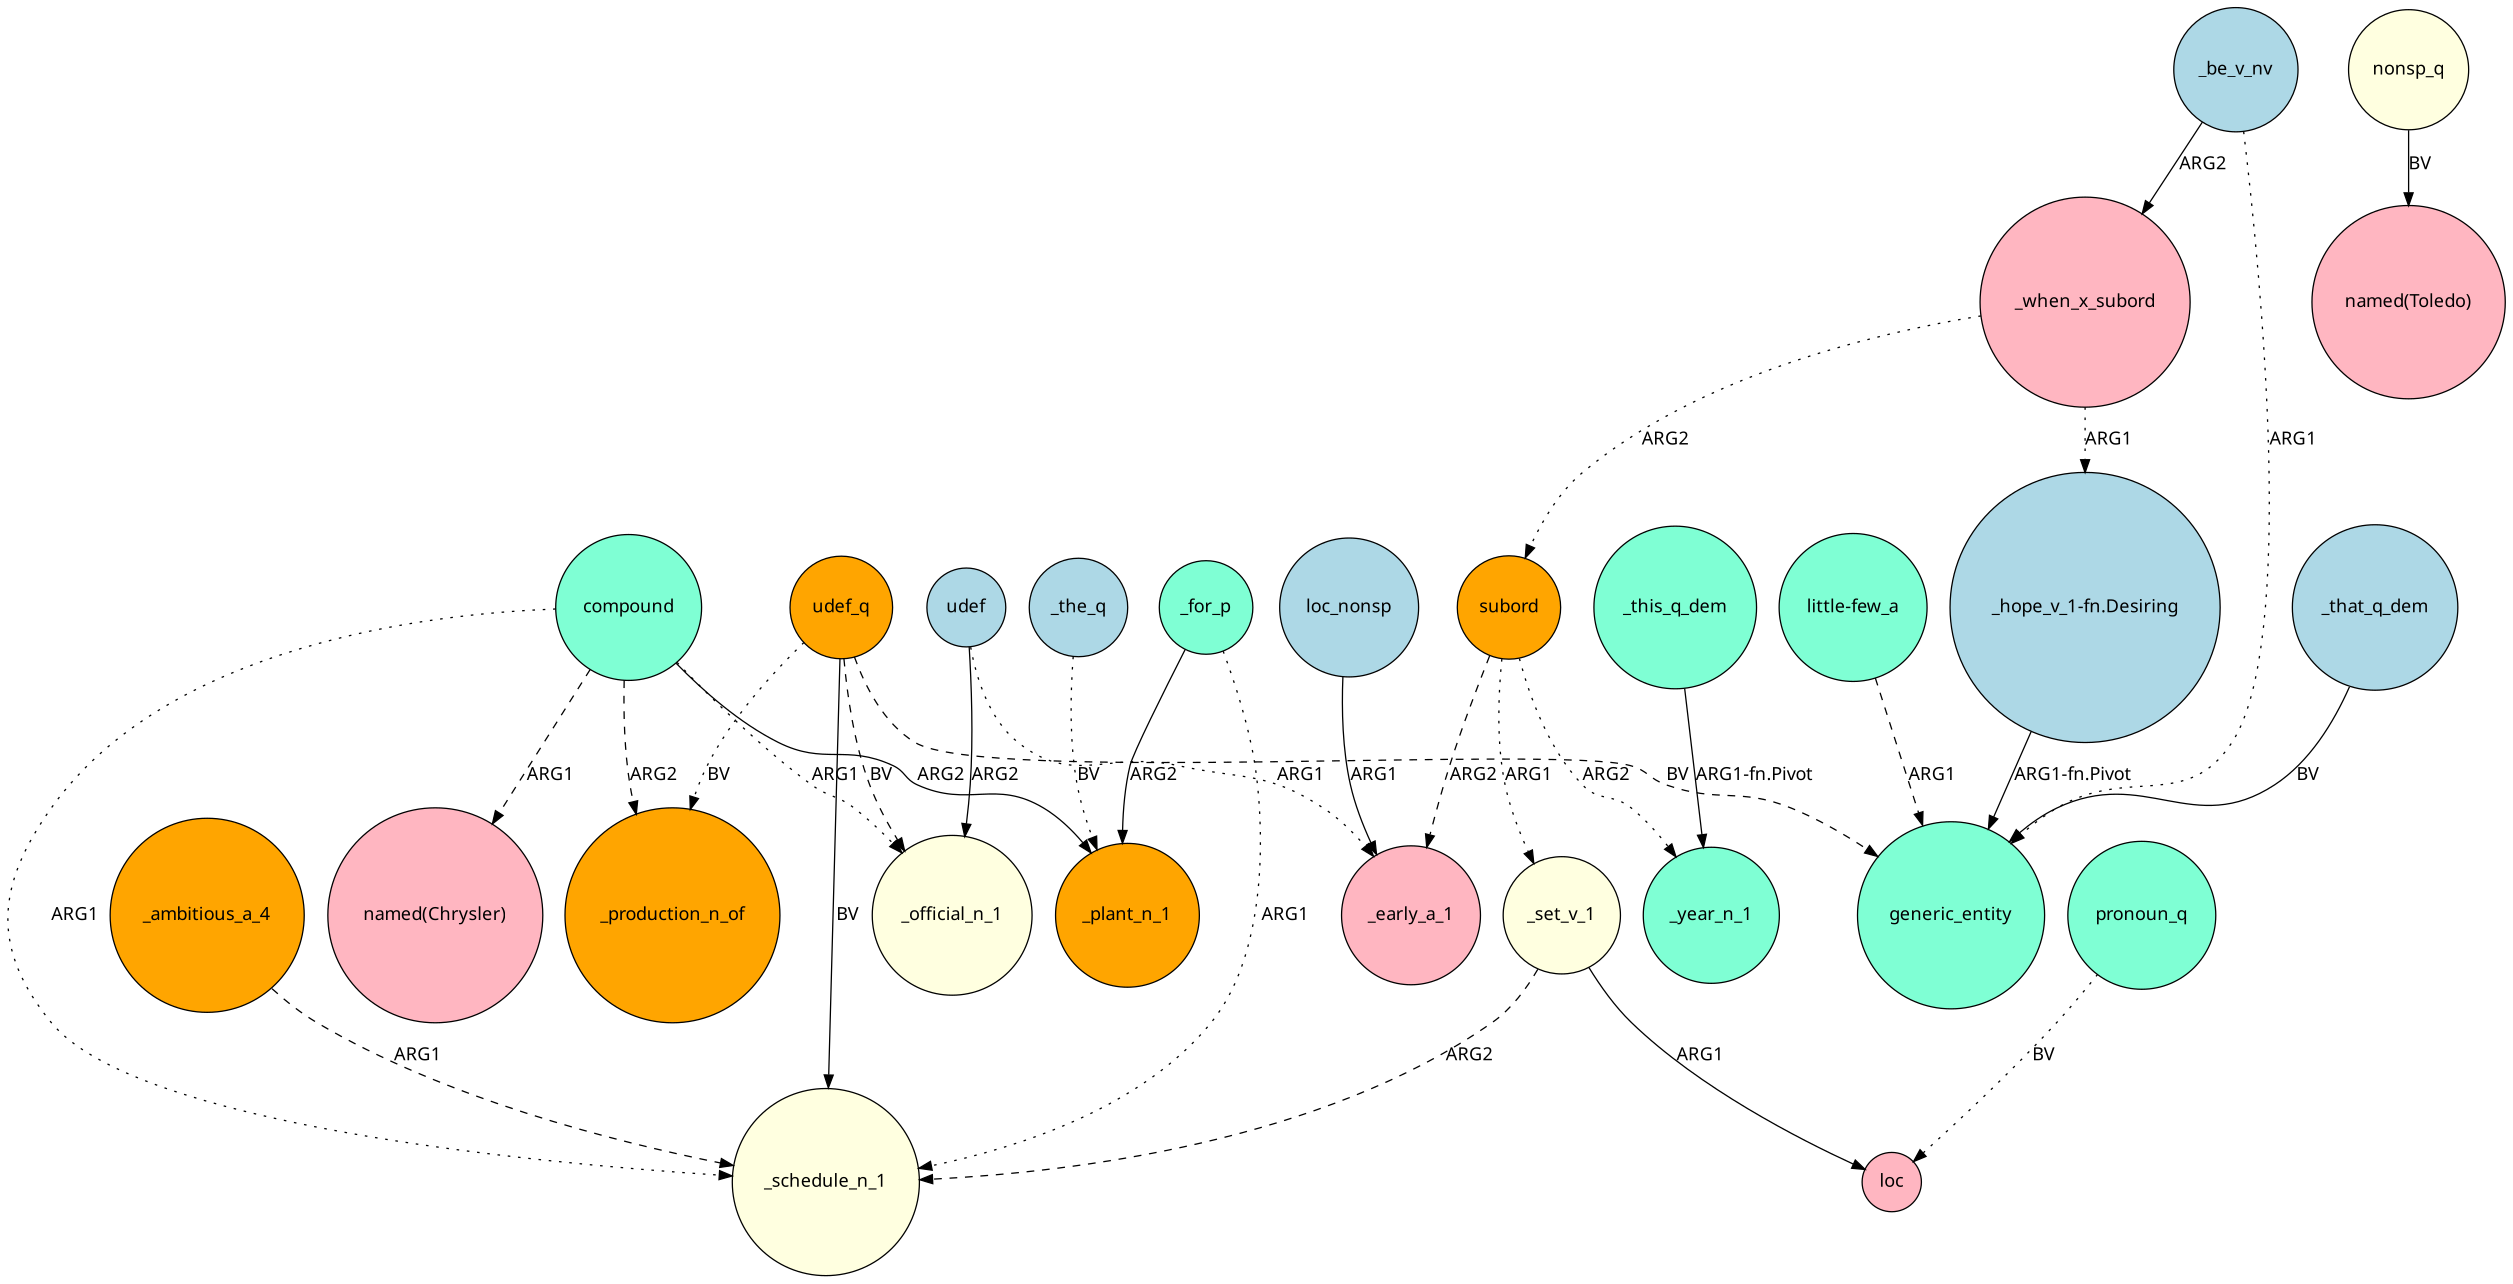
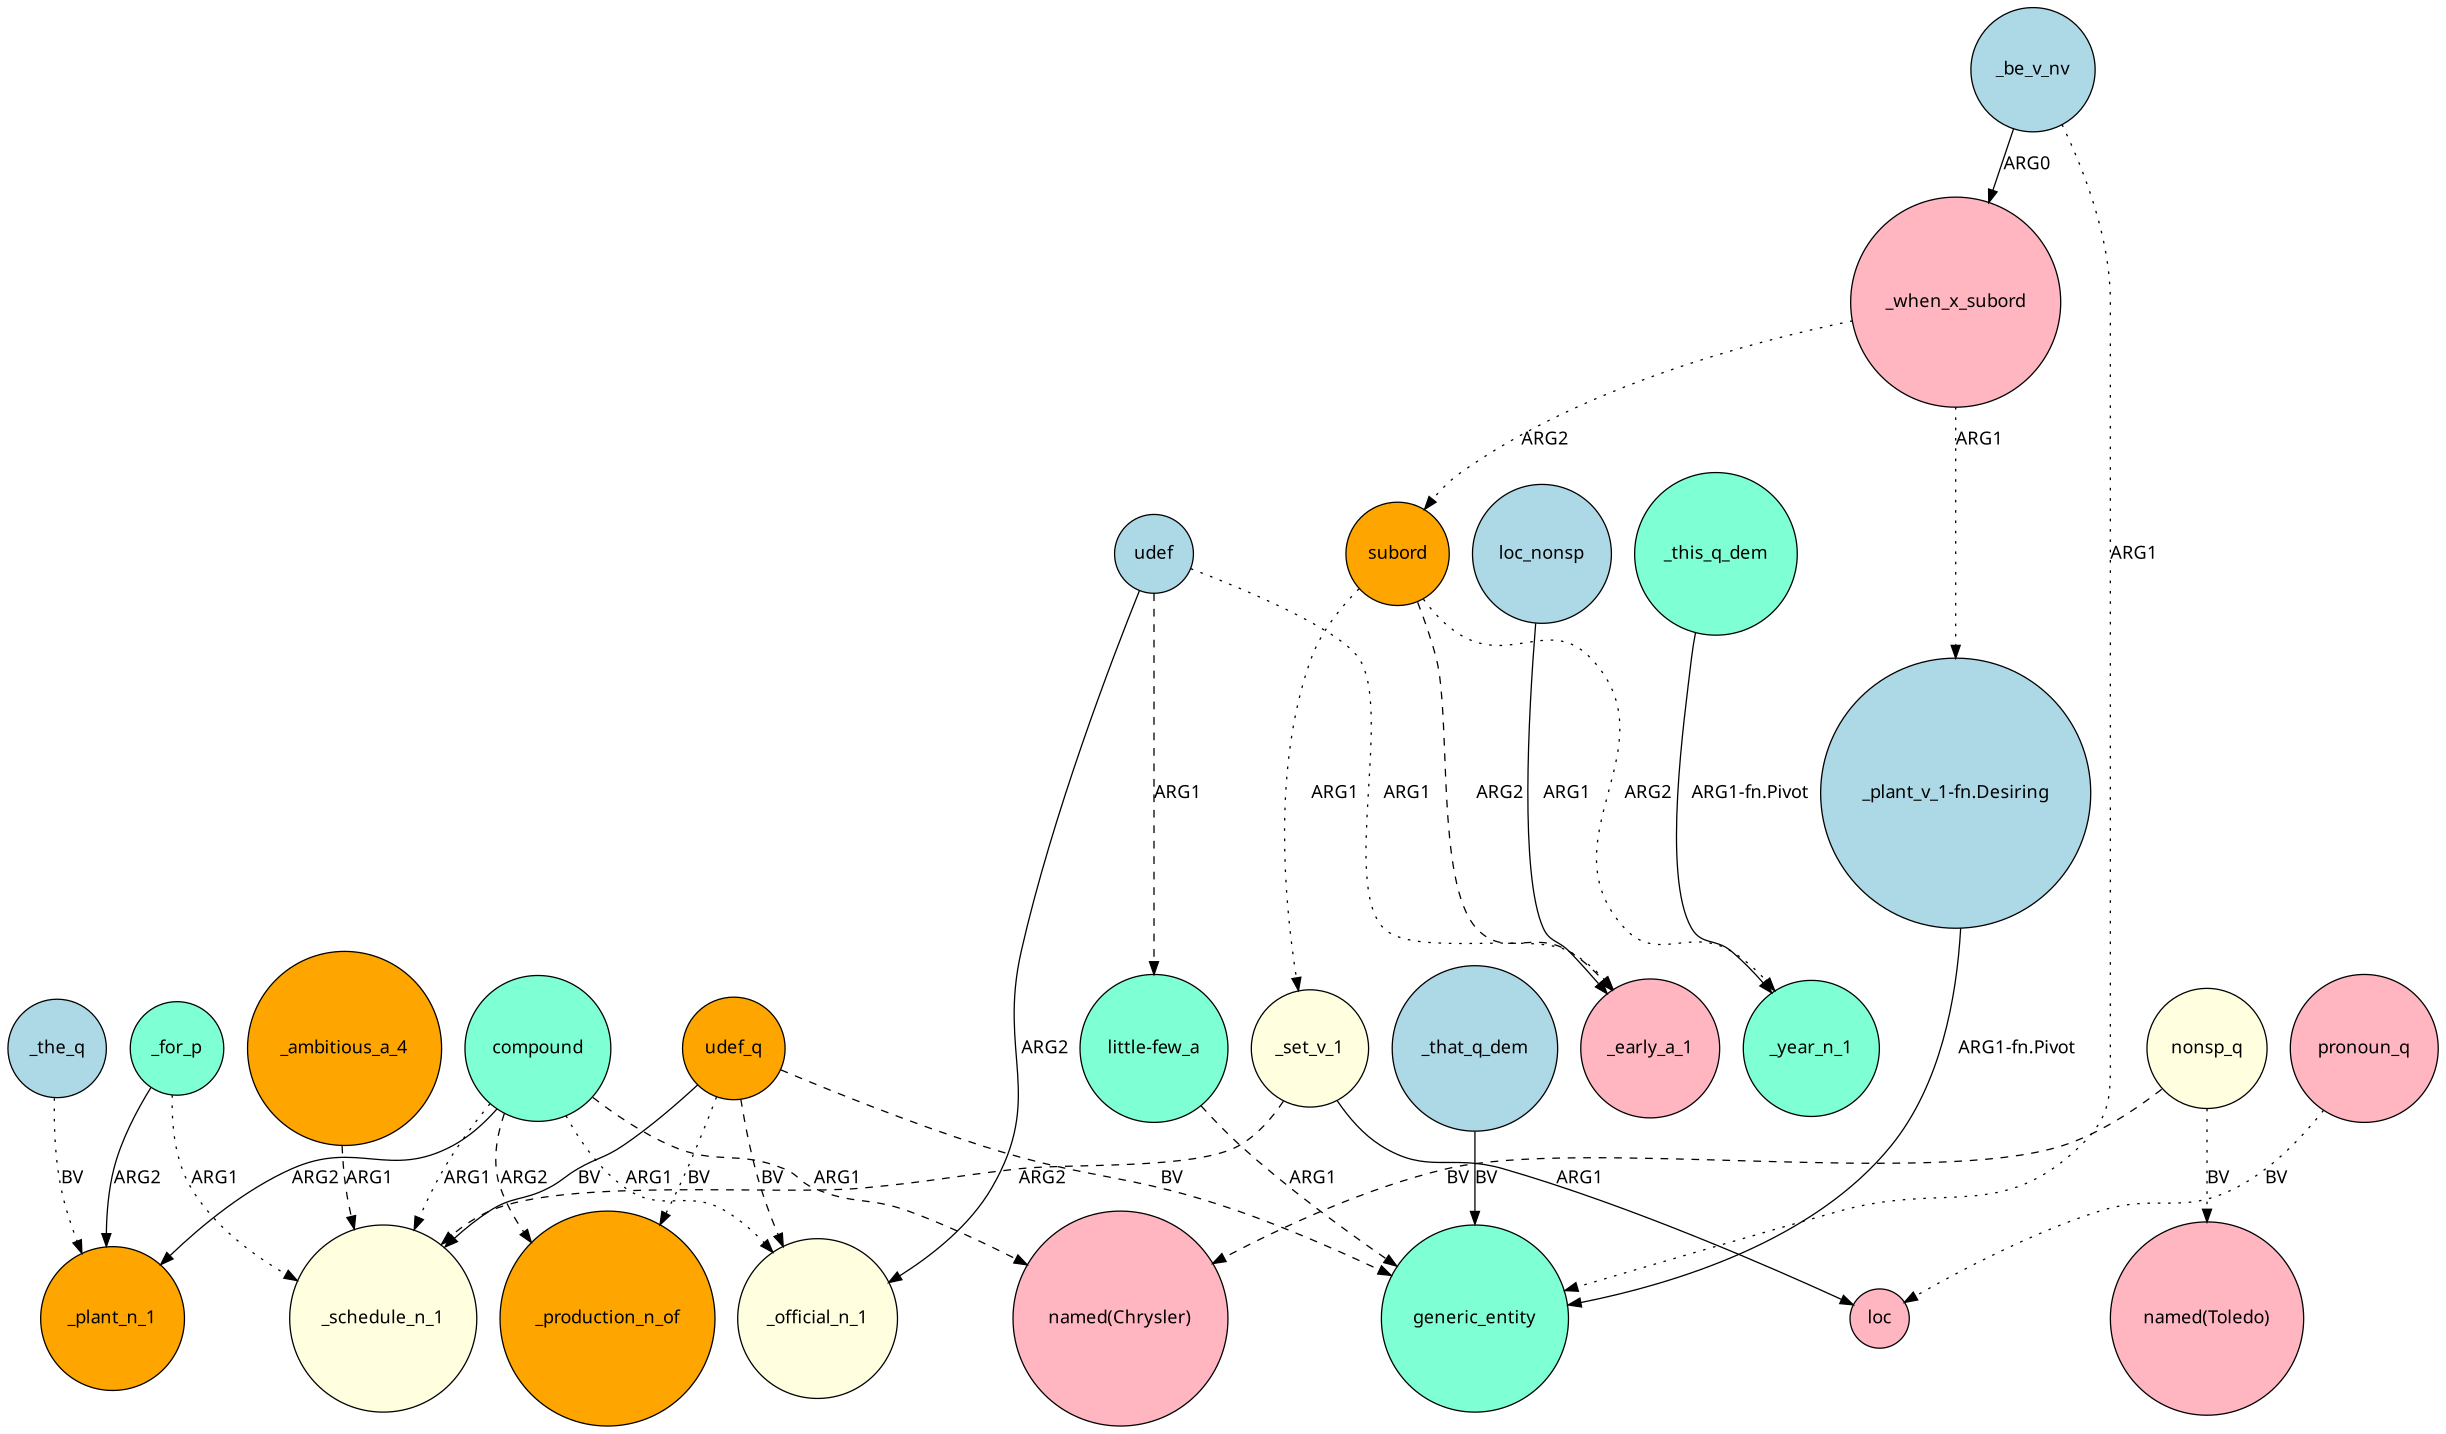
(2409, 161) -> (2207, 1159)
(2203, 165) -> (2027, 165)
(2085, 607) -> (1956, 793)
none -> (1154, 777)
(2142, 915) -> (2364, 1048)
none -> (1692, 1159)
